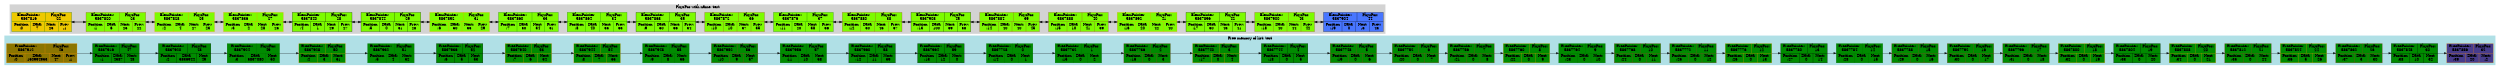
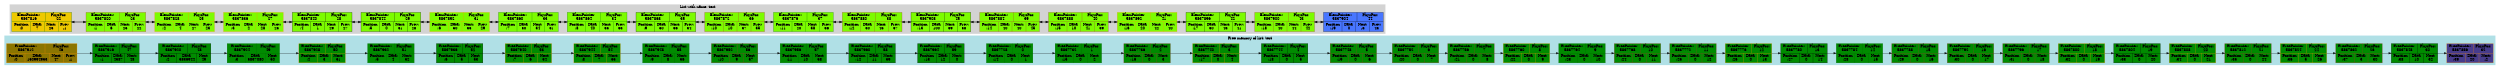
(698, 7) -> (698, 7)
